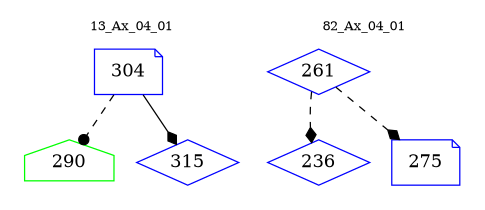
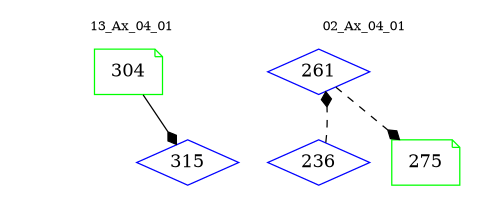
(364, 27) -> (364, 27)
(128, 72) -> (128, 72)
(310, 109) -> (327, 125)
(69, 163) -> none
(426, 163) -> (426, 163)
